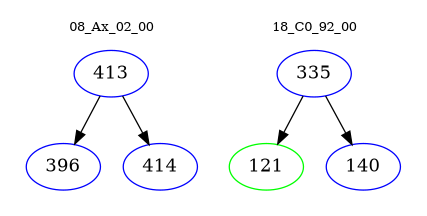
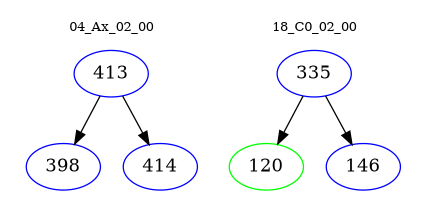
(112, 28) -> (112, 28)
(315, 28) -> (315, 28)
(63, 167) -> (63, 167)
(266, 167) -> (266, 167)
(363, 167) -> (363, 167)
